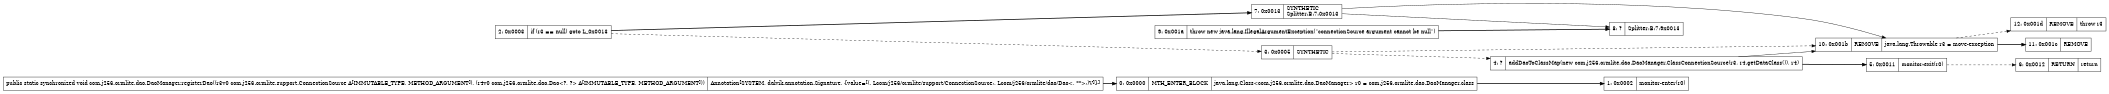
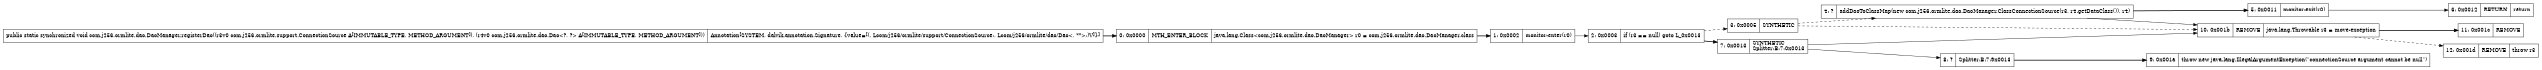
(1522, 30) -> (2078, 60)
none -> (1580, 36)
(1979, 65) -> (2387, 10)
